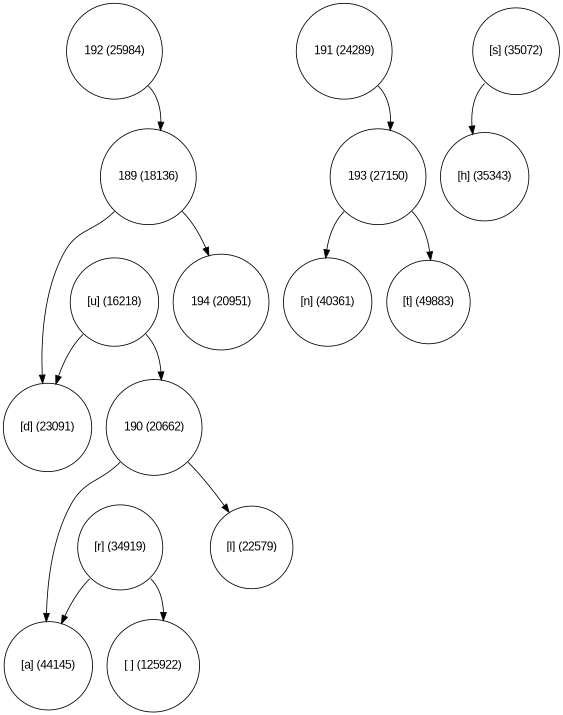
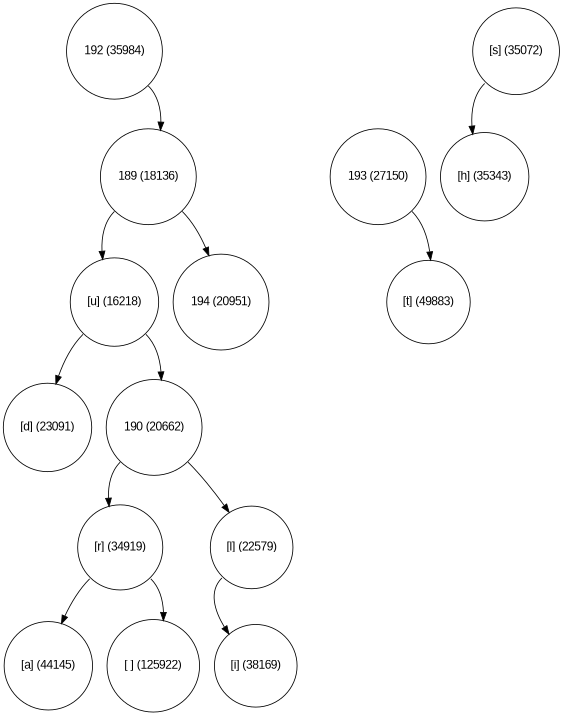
(114, 51) -> (114, 51)
(344, 51) -> none
(53, 280) -> (104, 230)
(328, 302) -> none
(61, 526) -> (111, 479)
none -> (256, 666)
